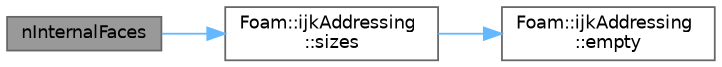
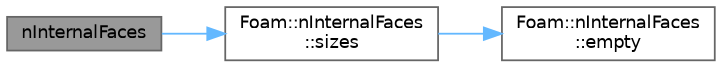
(332, 34) -> (332, 34)
(608, 34) -> (608, 34)
